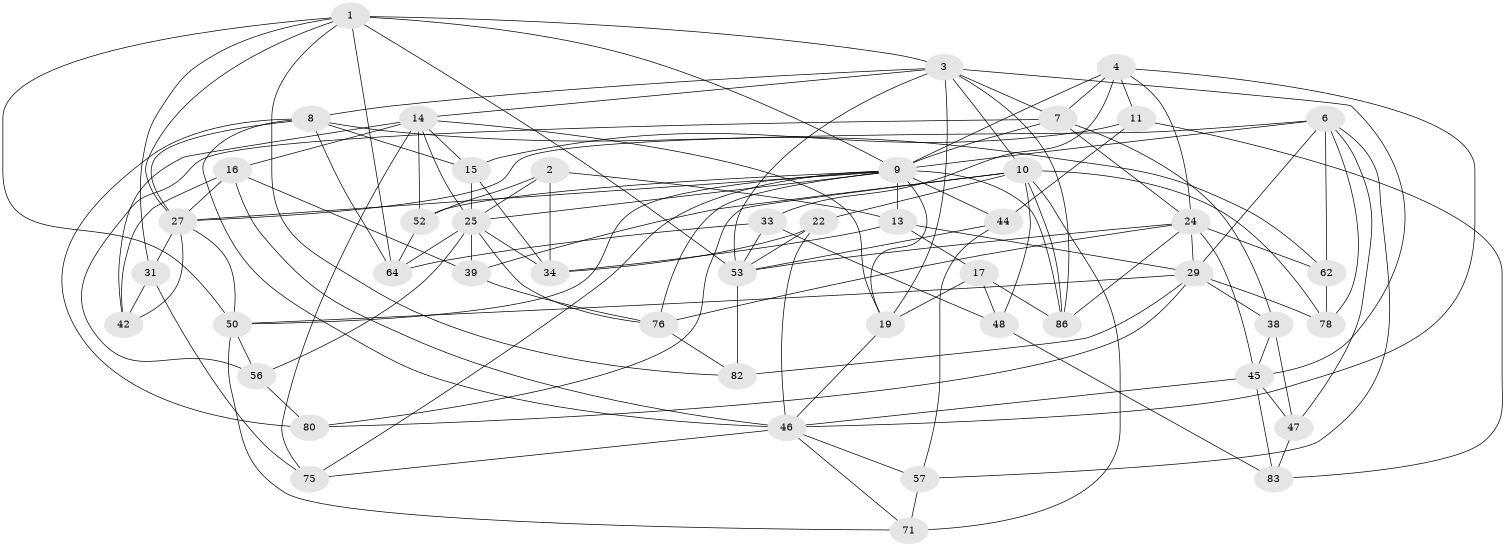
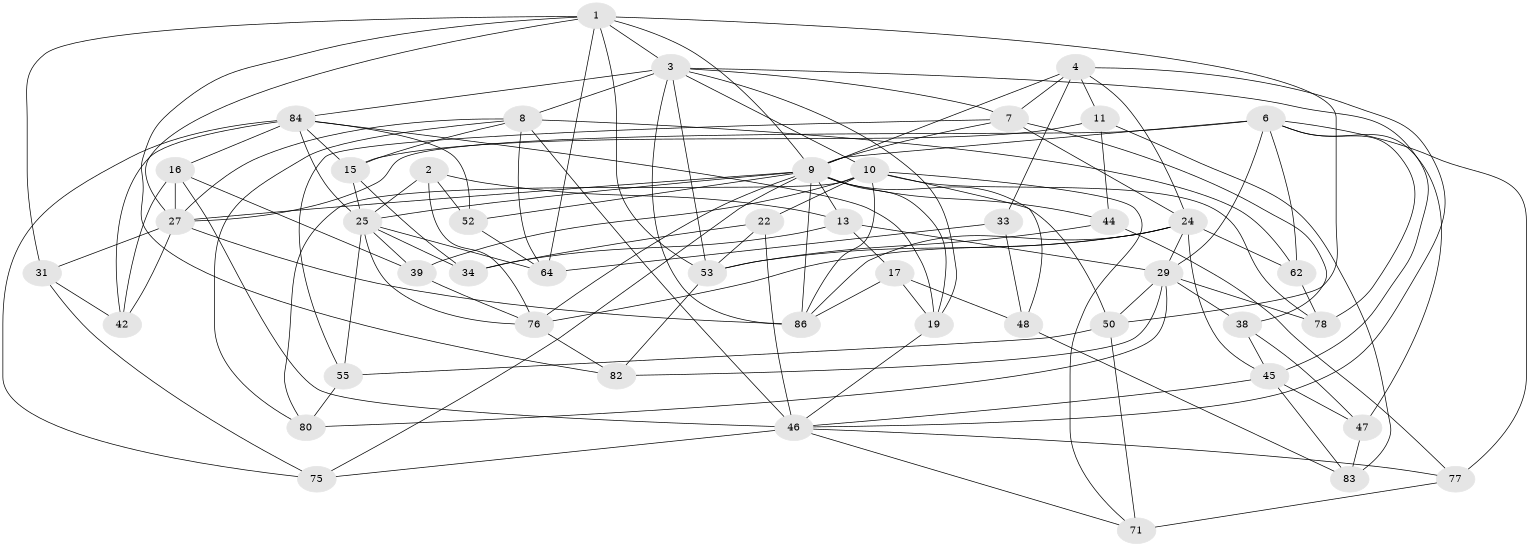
(418, 119) -> (296, 119)
(550, 222) -> (448, 240)
(749, 254) -> none
(229, 263) -> (497, 302)
(257, 376) -> (343, 376)
(920, 479) -> (1456, 479)
